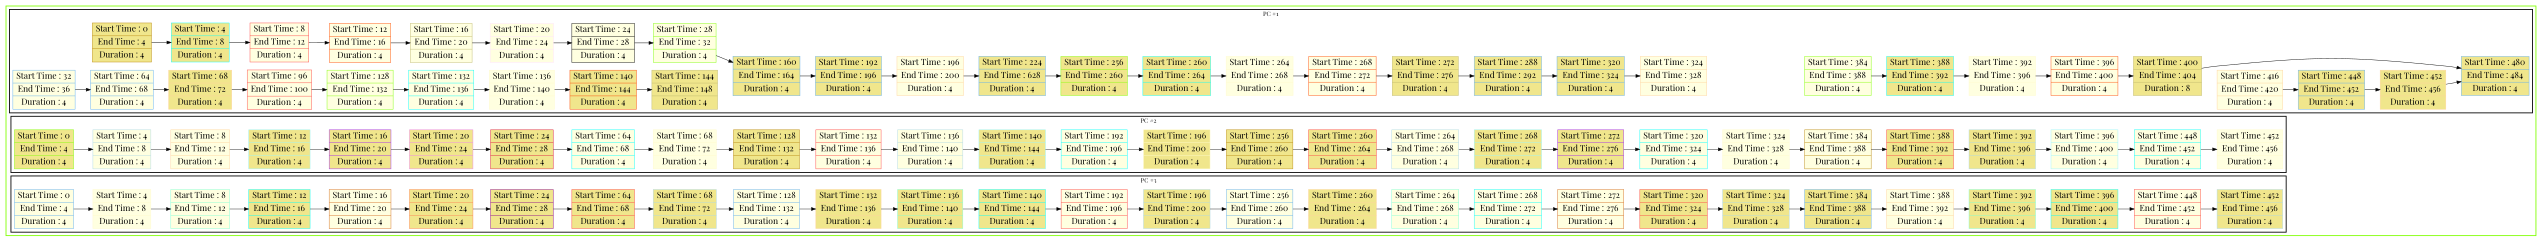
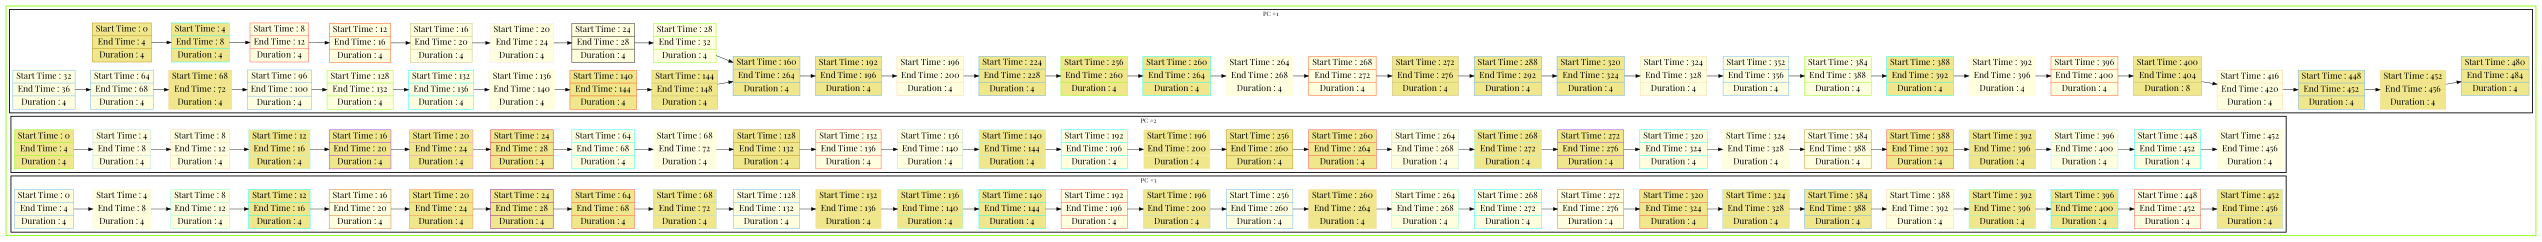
(2329, 59) -> (2207, 83)
(766, 75) -> (766, 75)
(1012, 75) -> (1012, 75)
none -> (1756, 76)
none -> (723, 83)
(279, 90) -> (279, 90)
